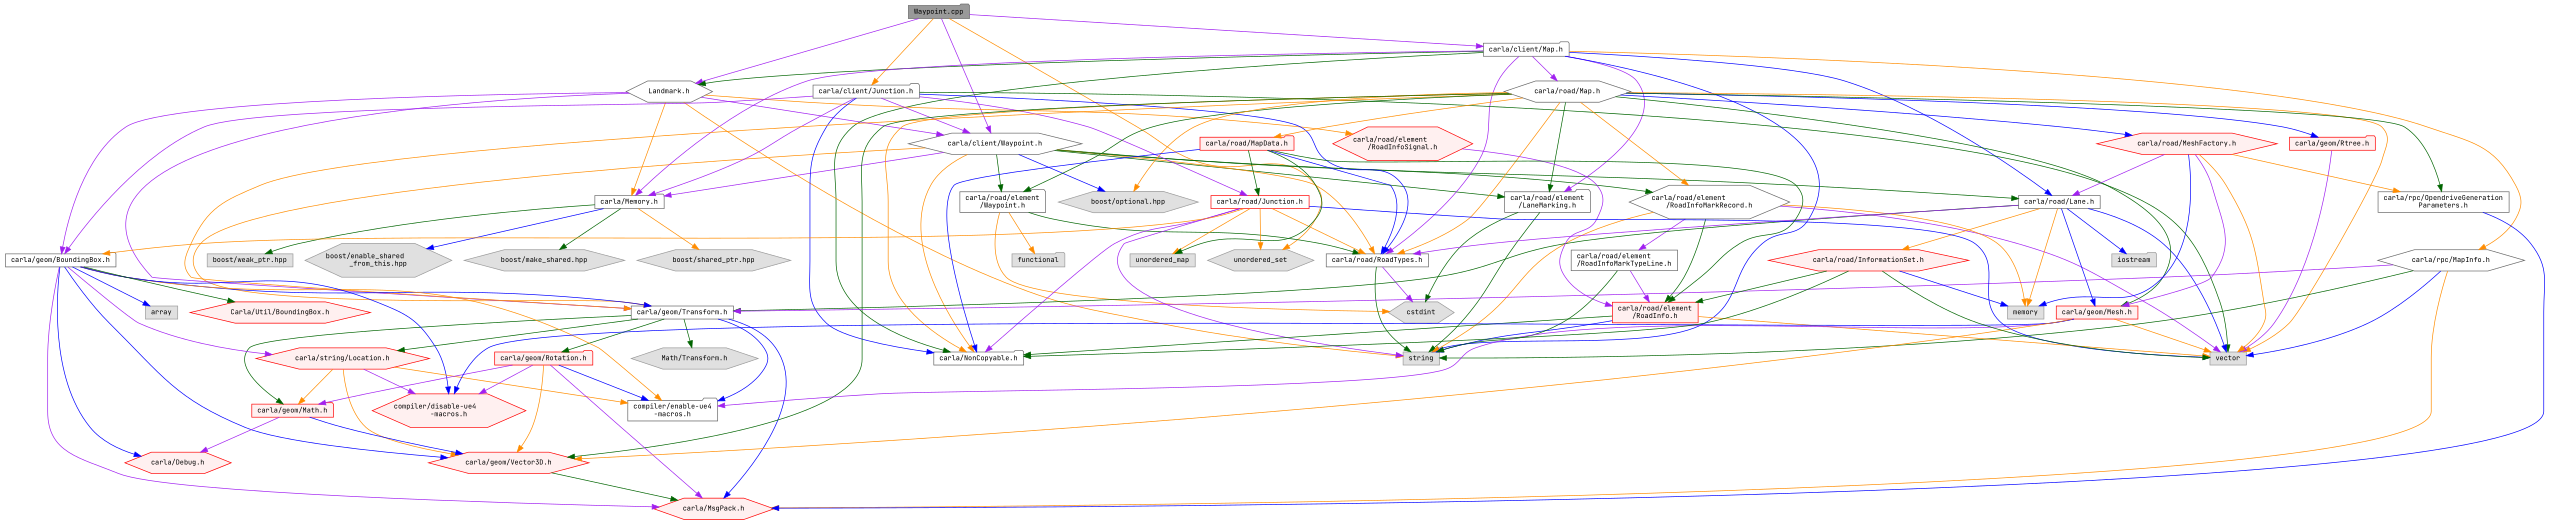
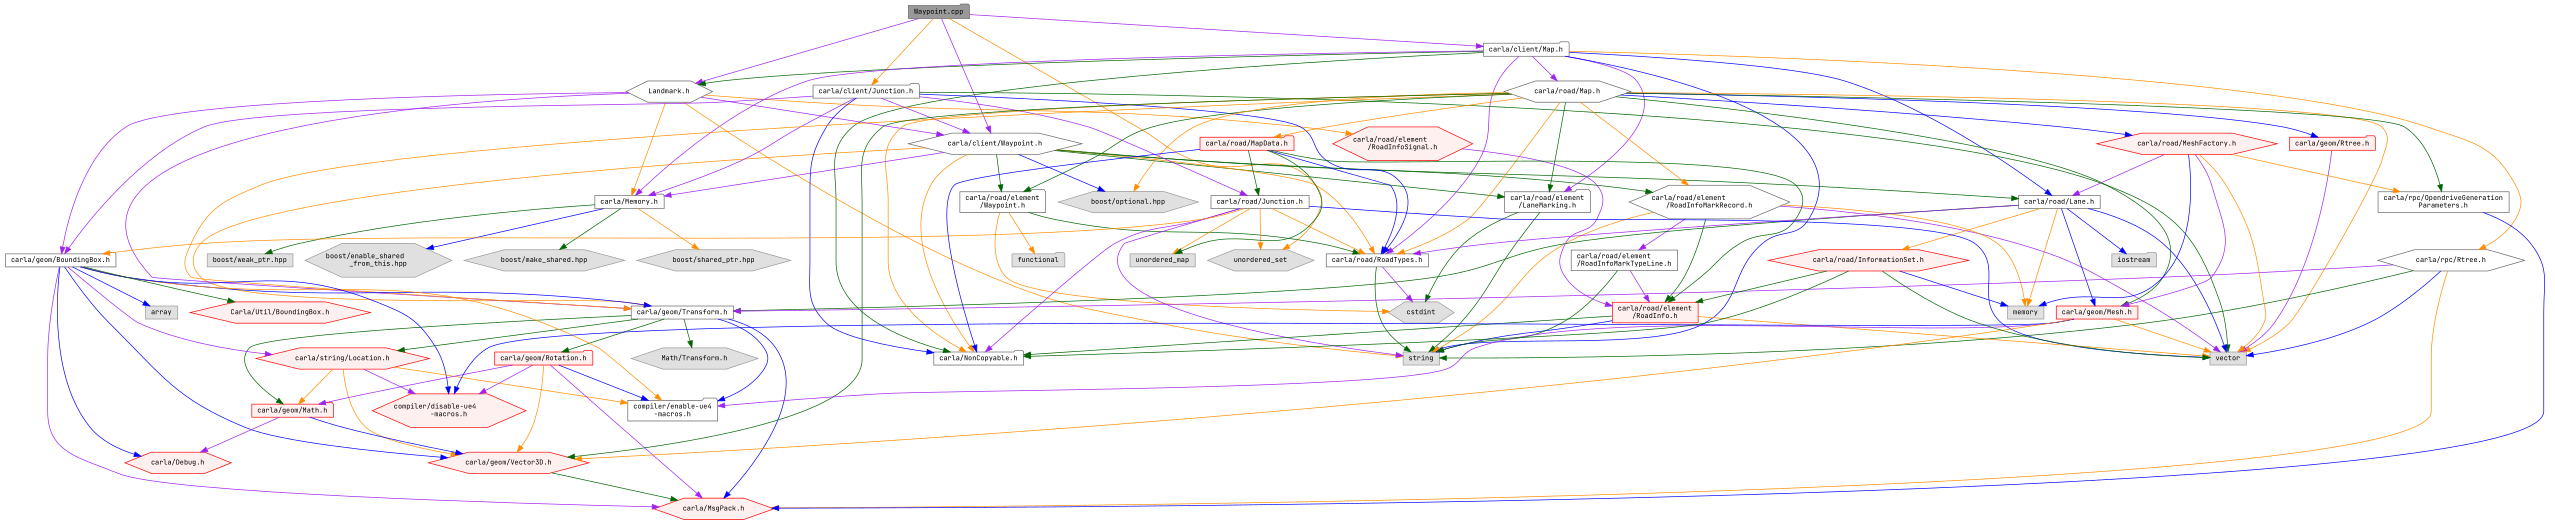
(1260, 202) -> (1260, 202)
(2451, 260) -> (2451, 260)
